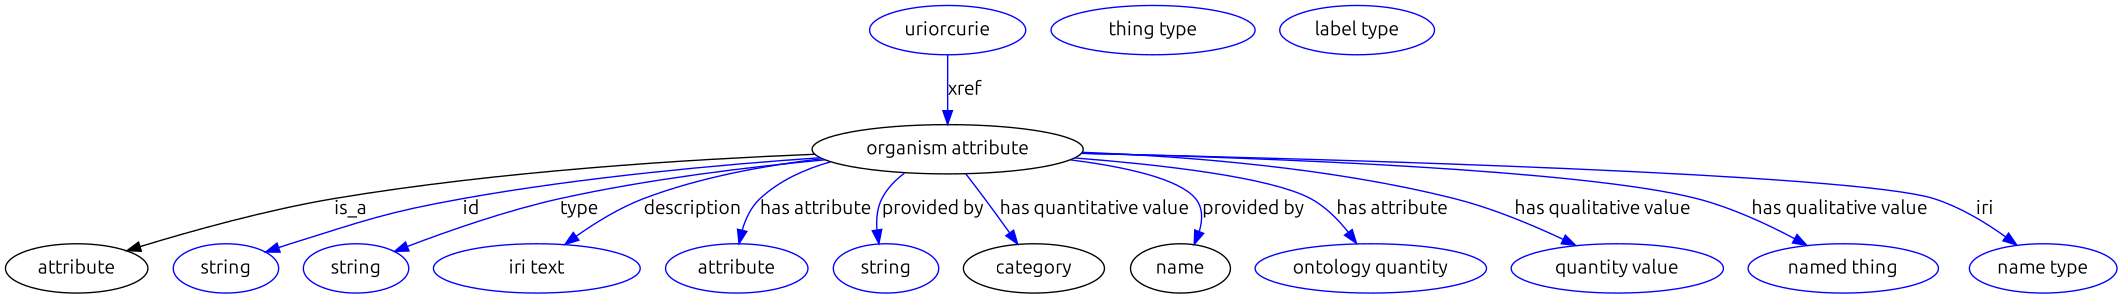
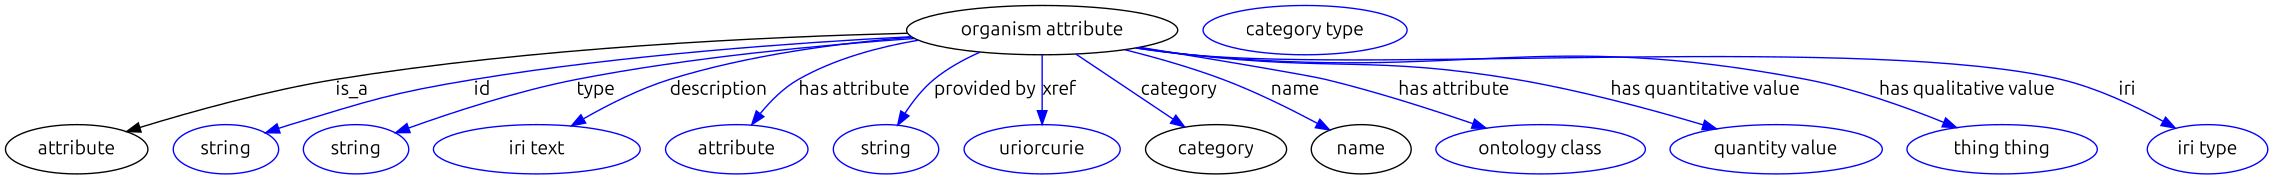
(1153, 30) -> (1305, 30)
(1357, 30) -> none
(948, 83) -> (1042, 83)
(1095, 209) -> (1179, 90)
(1254, 209) -> (1295, 90)
(1603, 209) -> (1706, 90)
(1371, 268) -> (1541, 149)
(1843, 268) -> (2002, 149)
(2043, 268) -> (2208, 149)
